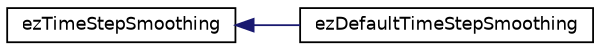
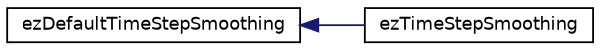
(277, 25) -> (341, 25)
